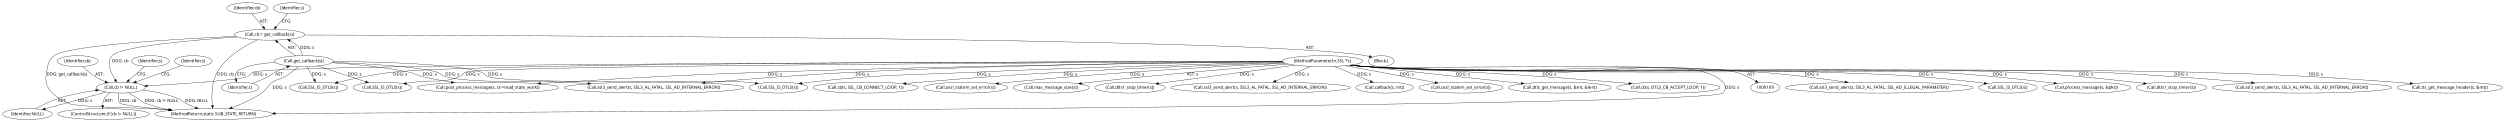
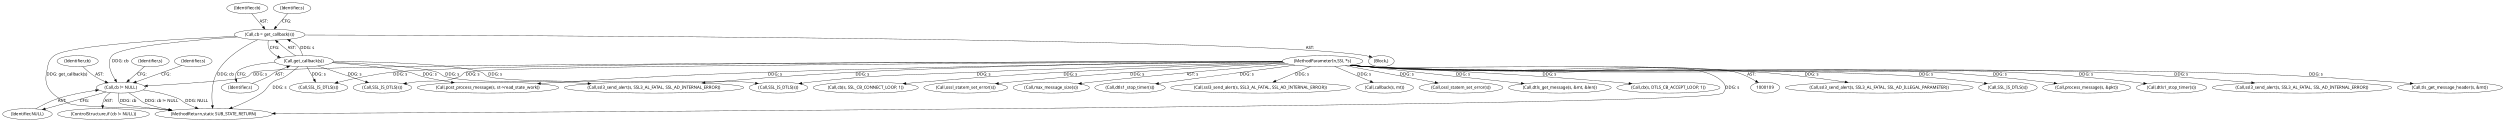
none -> (270, 50)
(85, 101) -> (85, 101)
